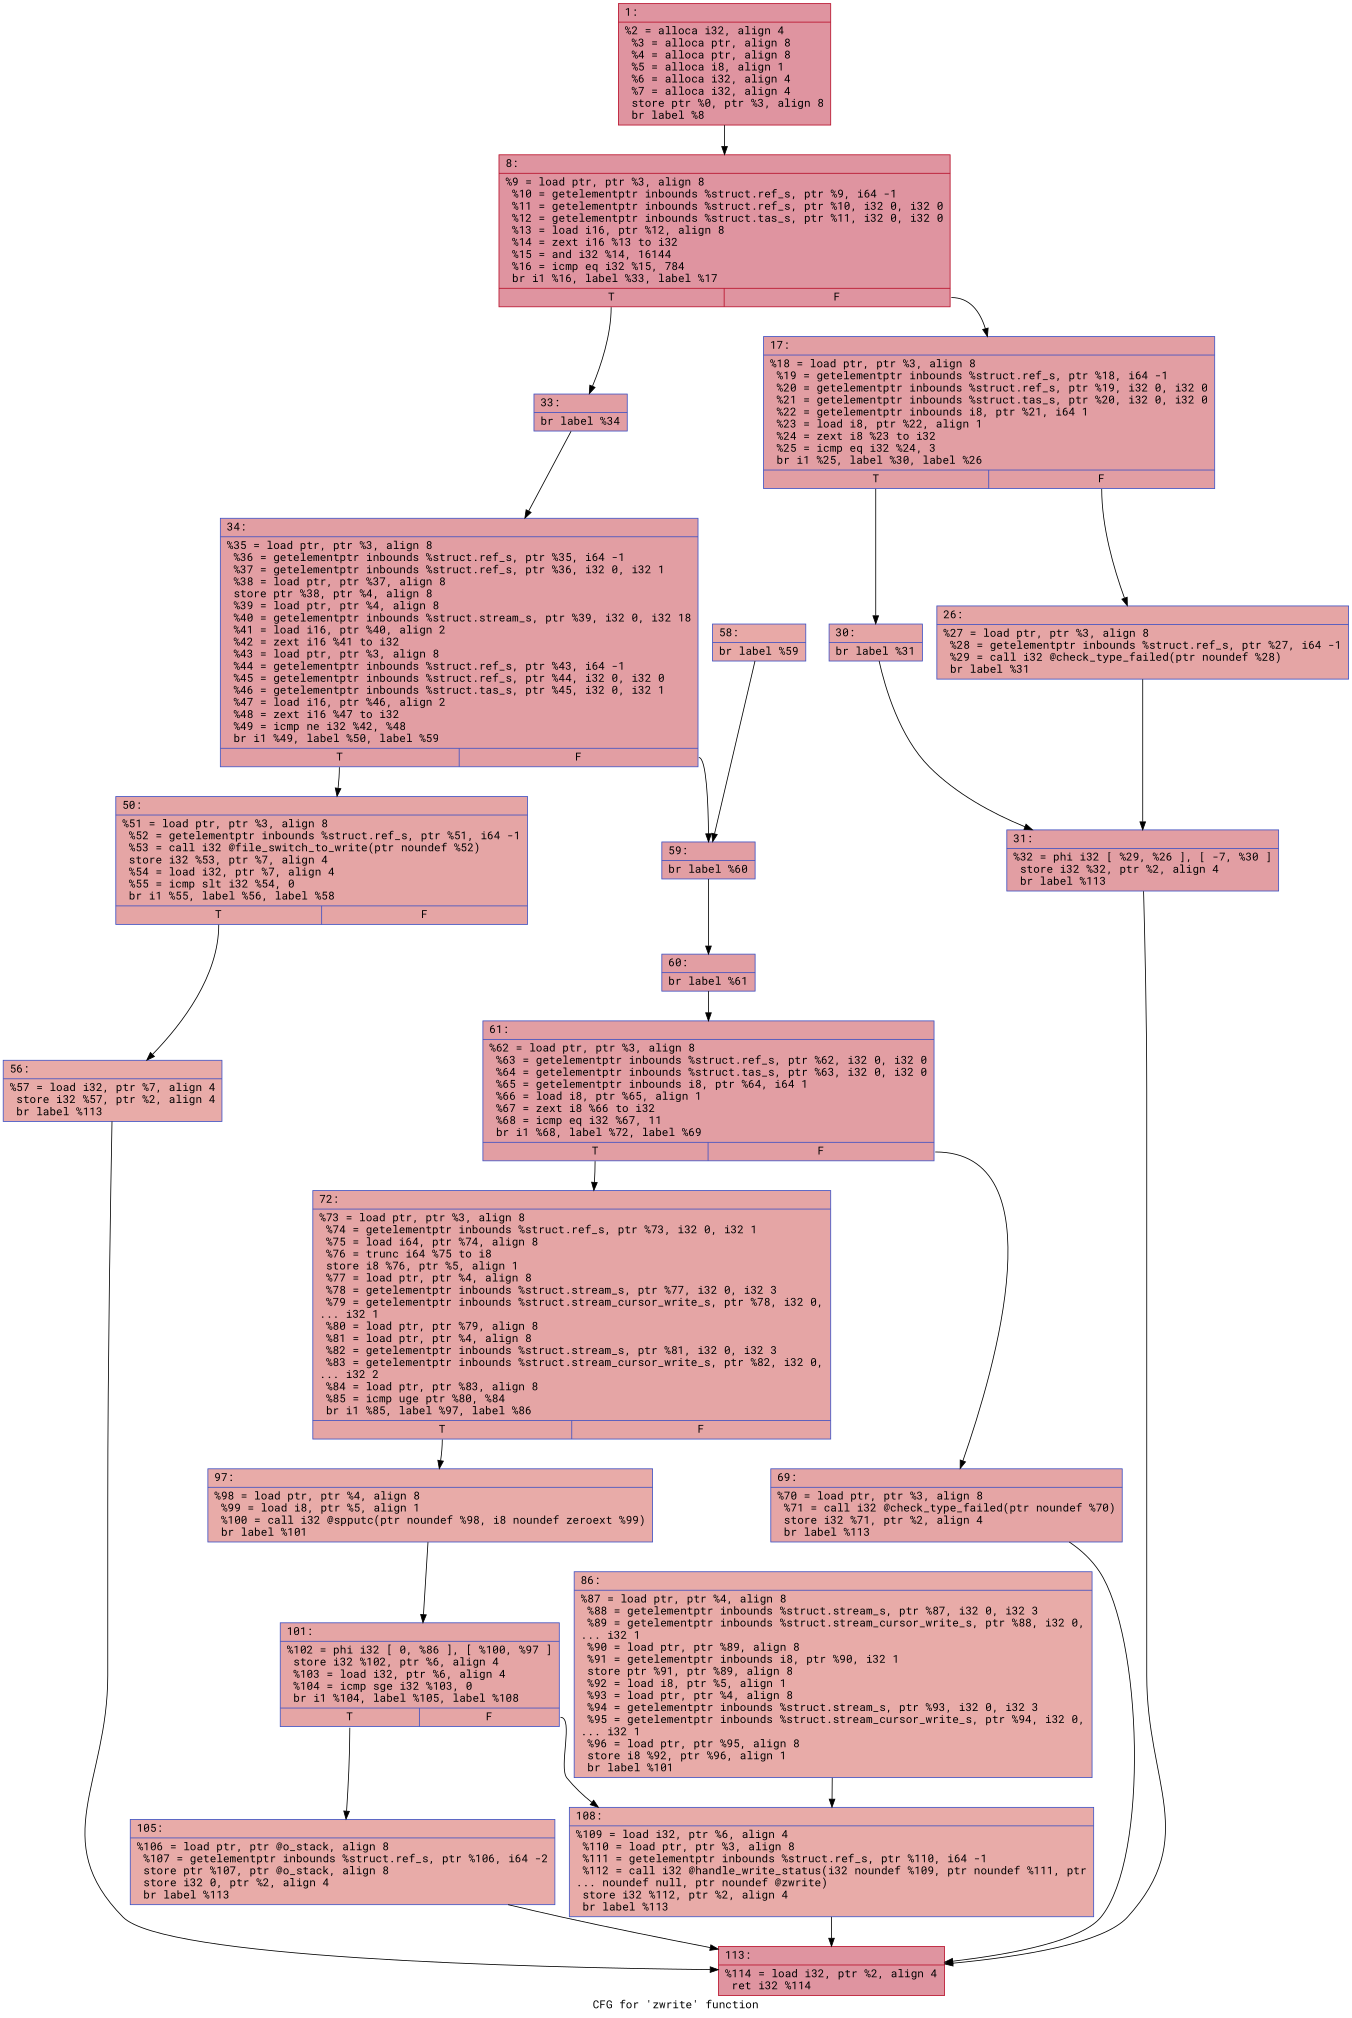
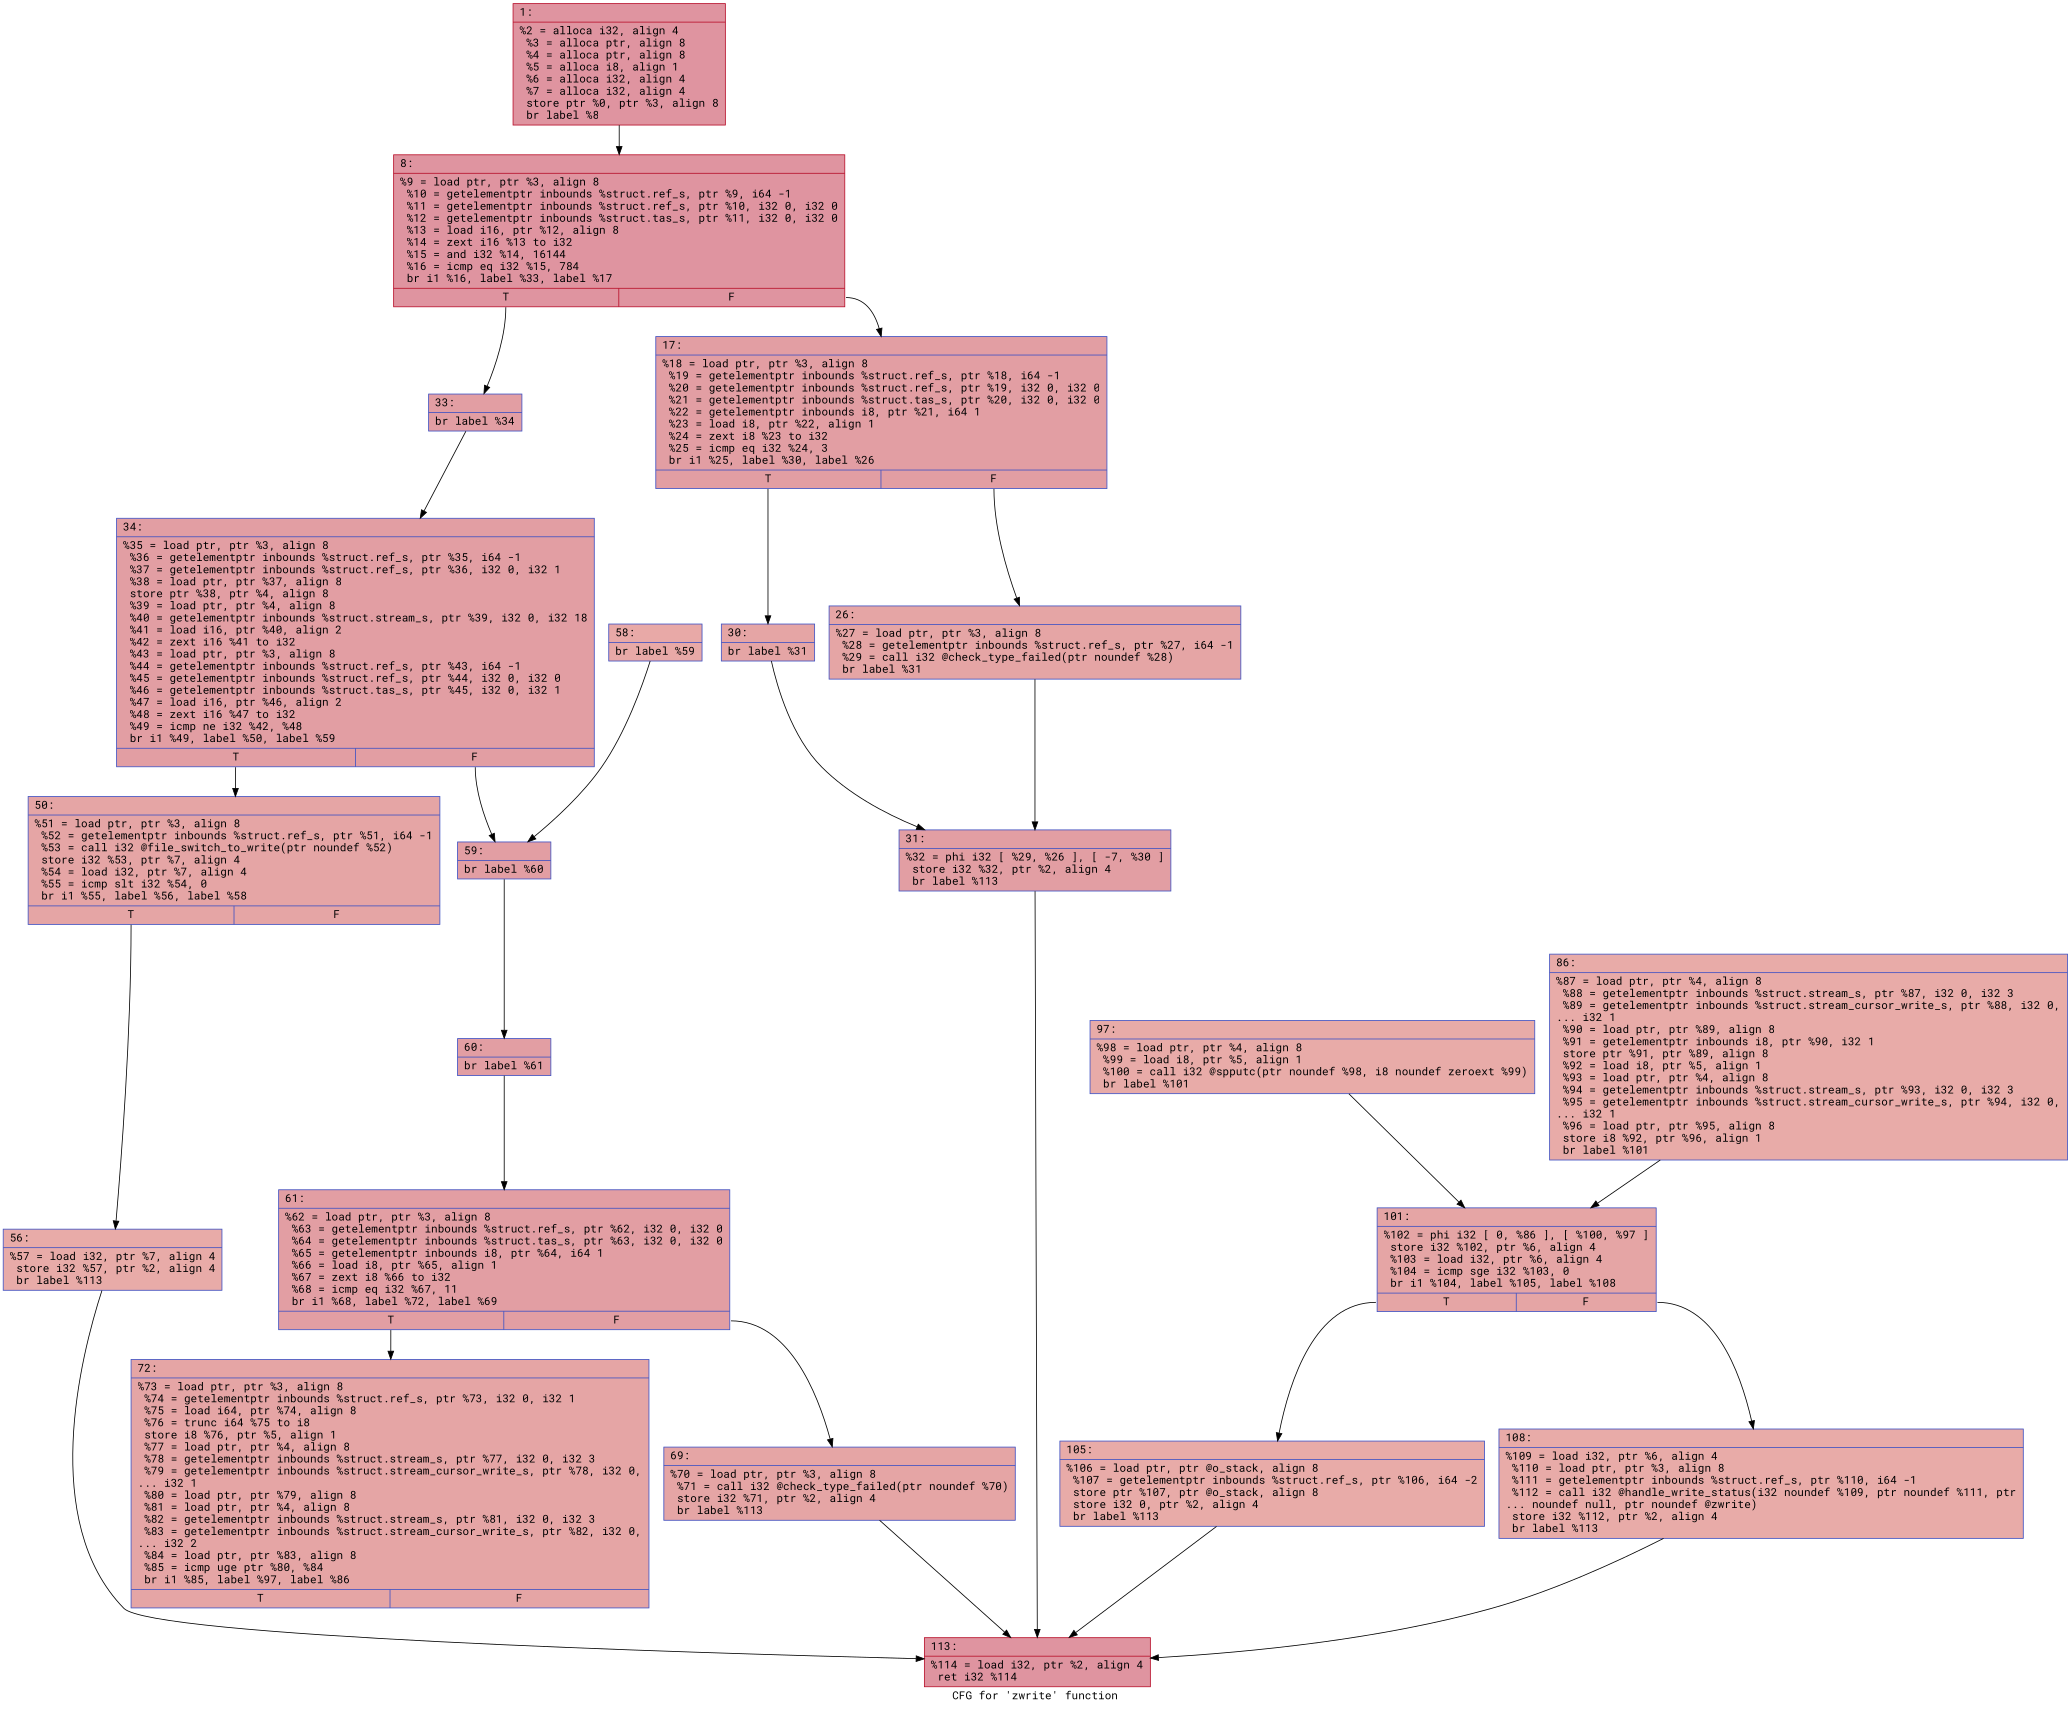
(442, 1450) -> none
(832, 1788) -> (1629, 1182)
